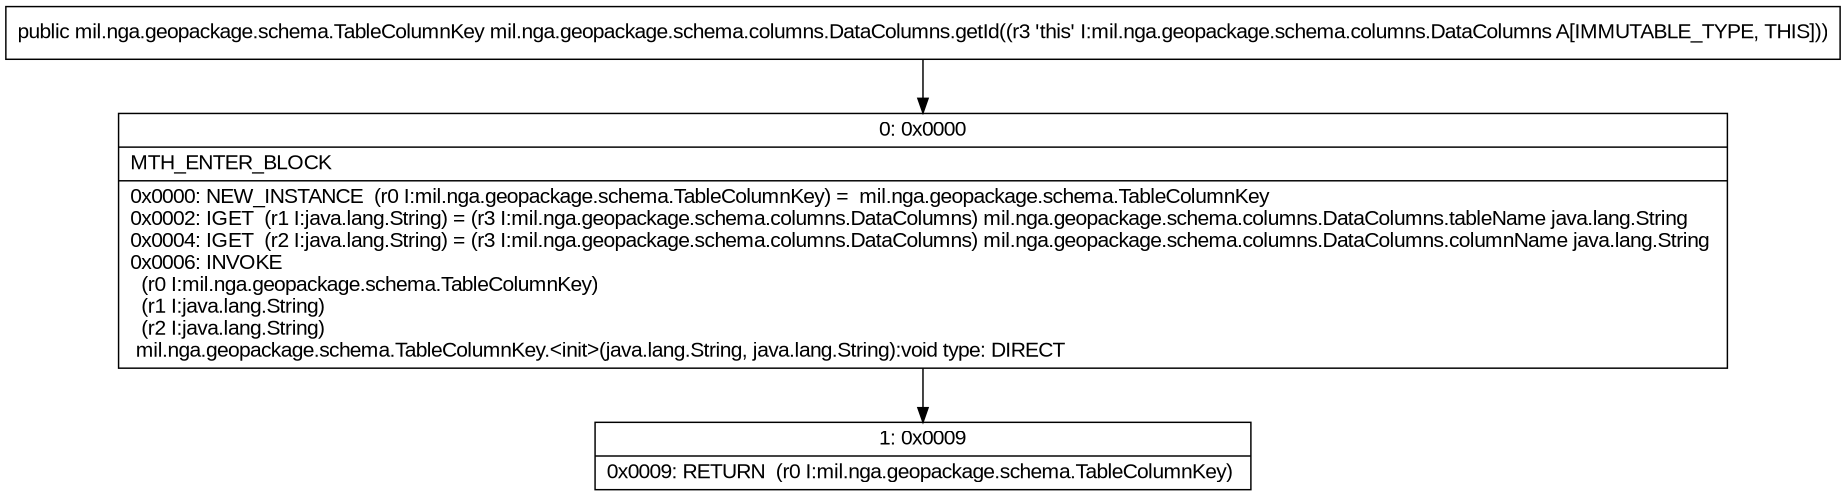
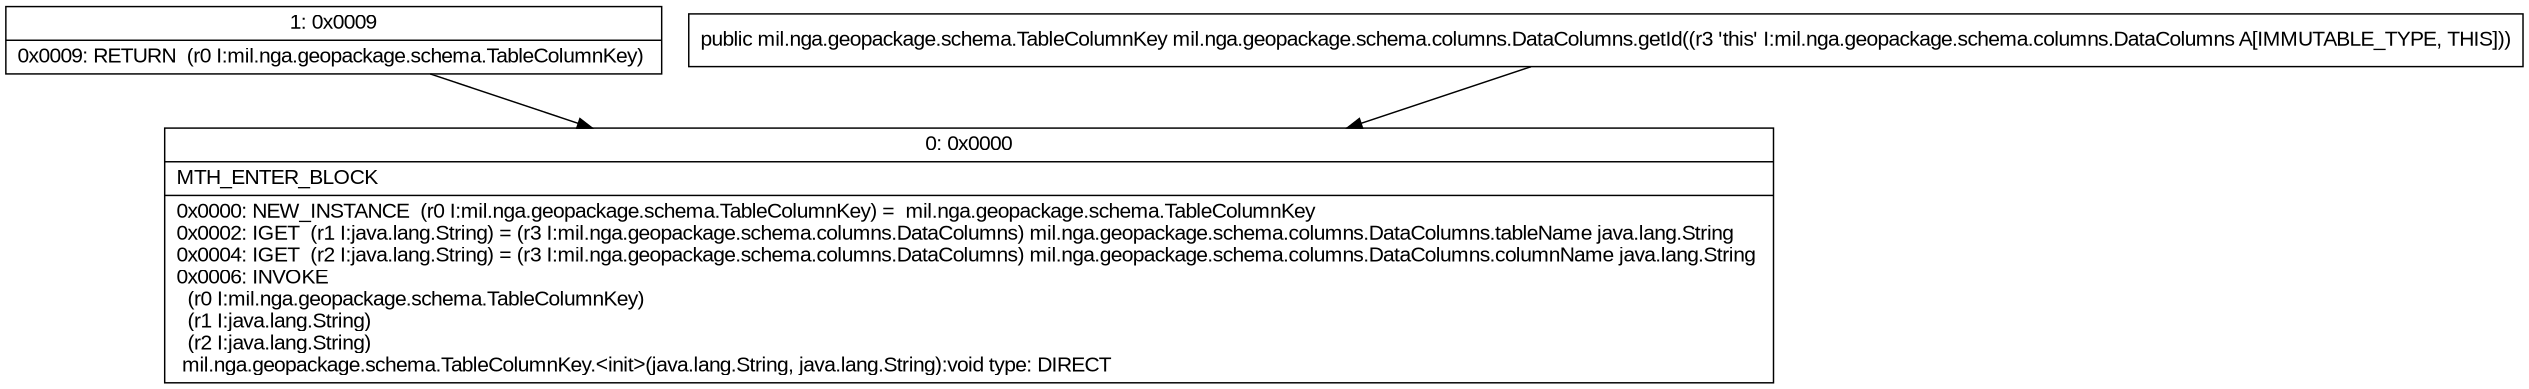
(923, 388) -> (504, 99)
